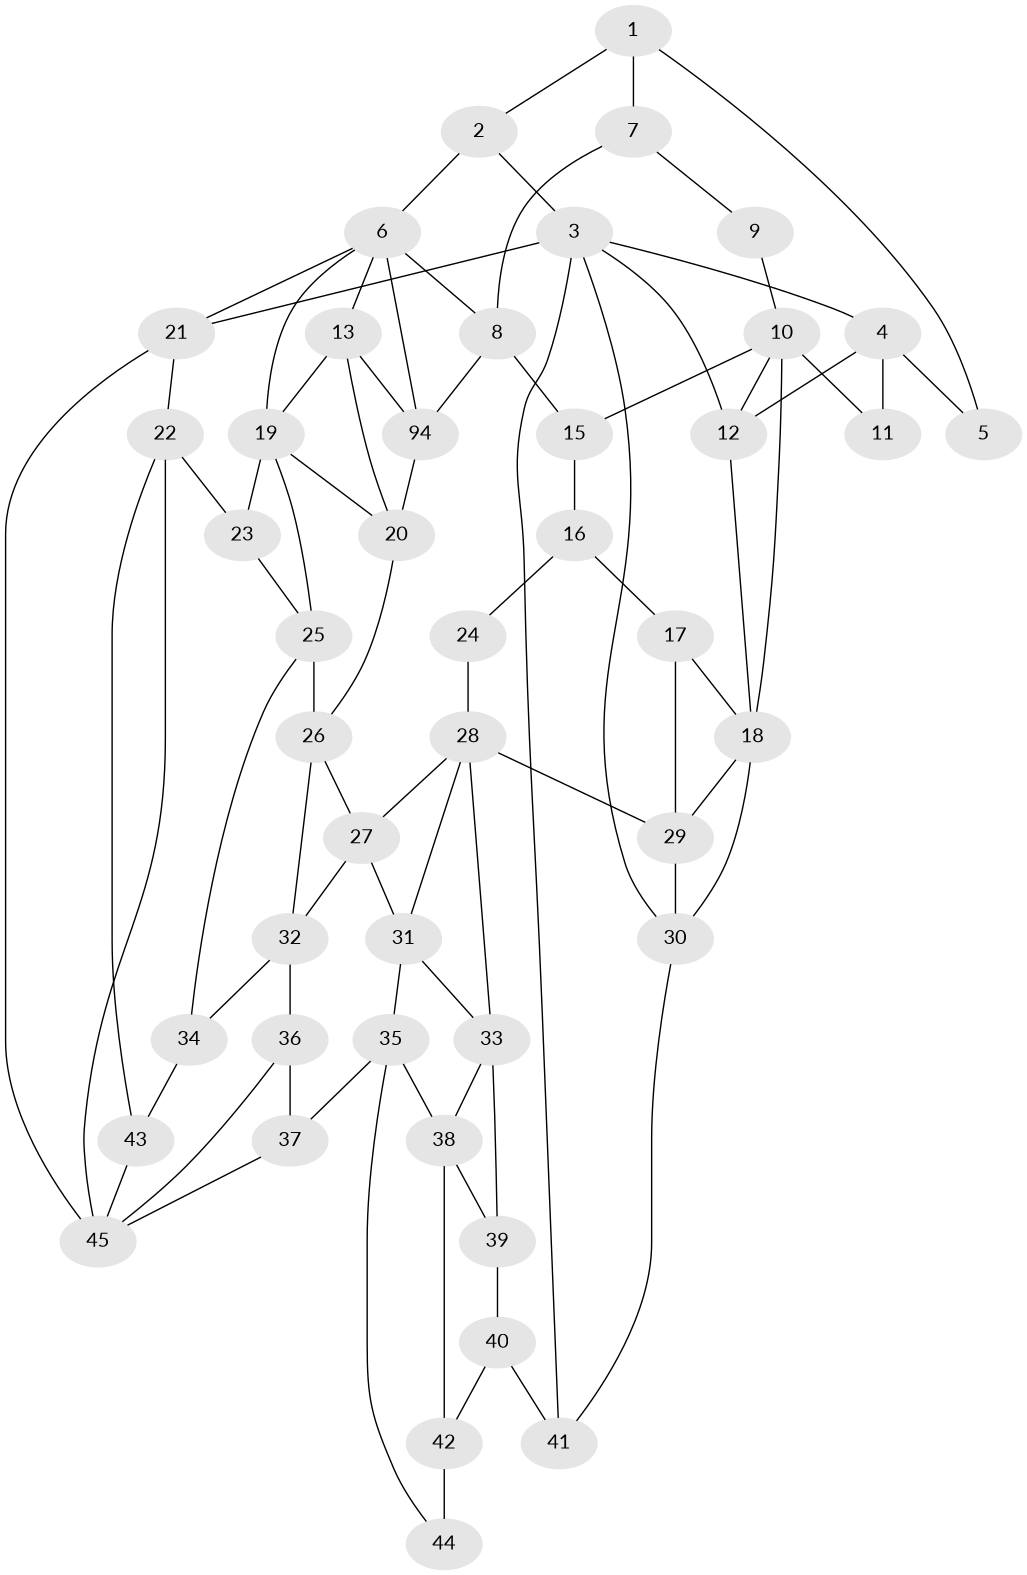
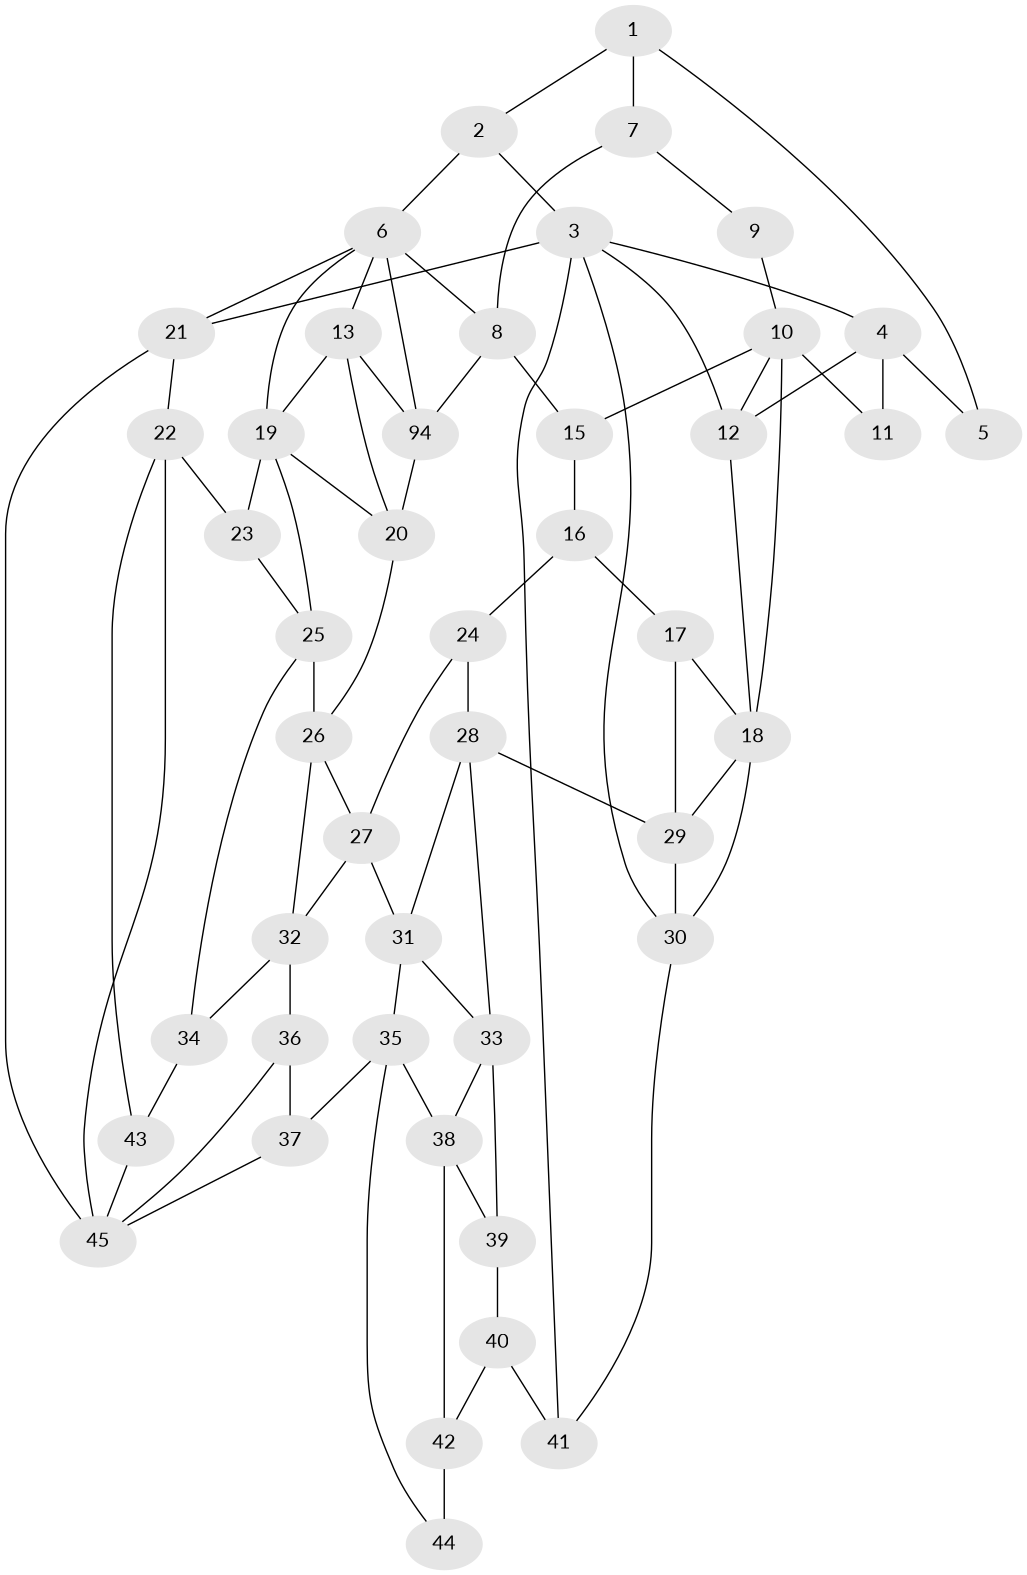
(415, 788) -> (406, 734)
